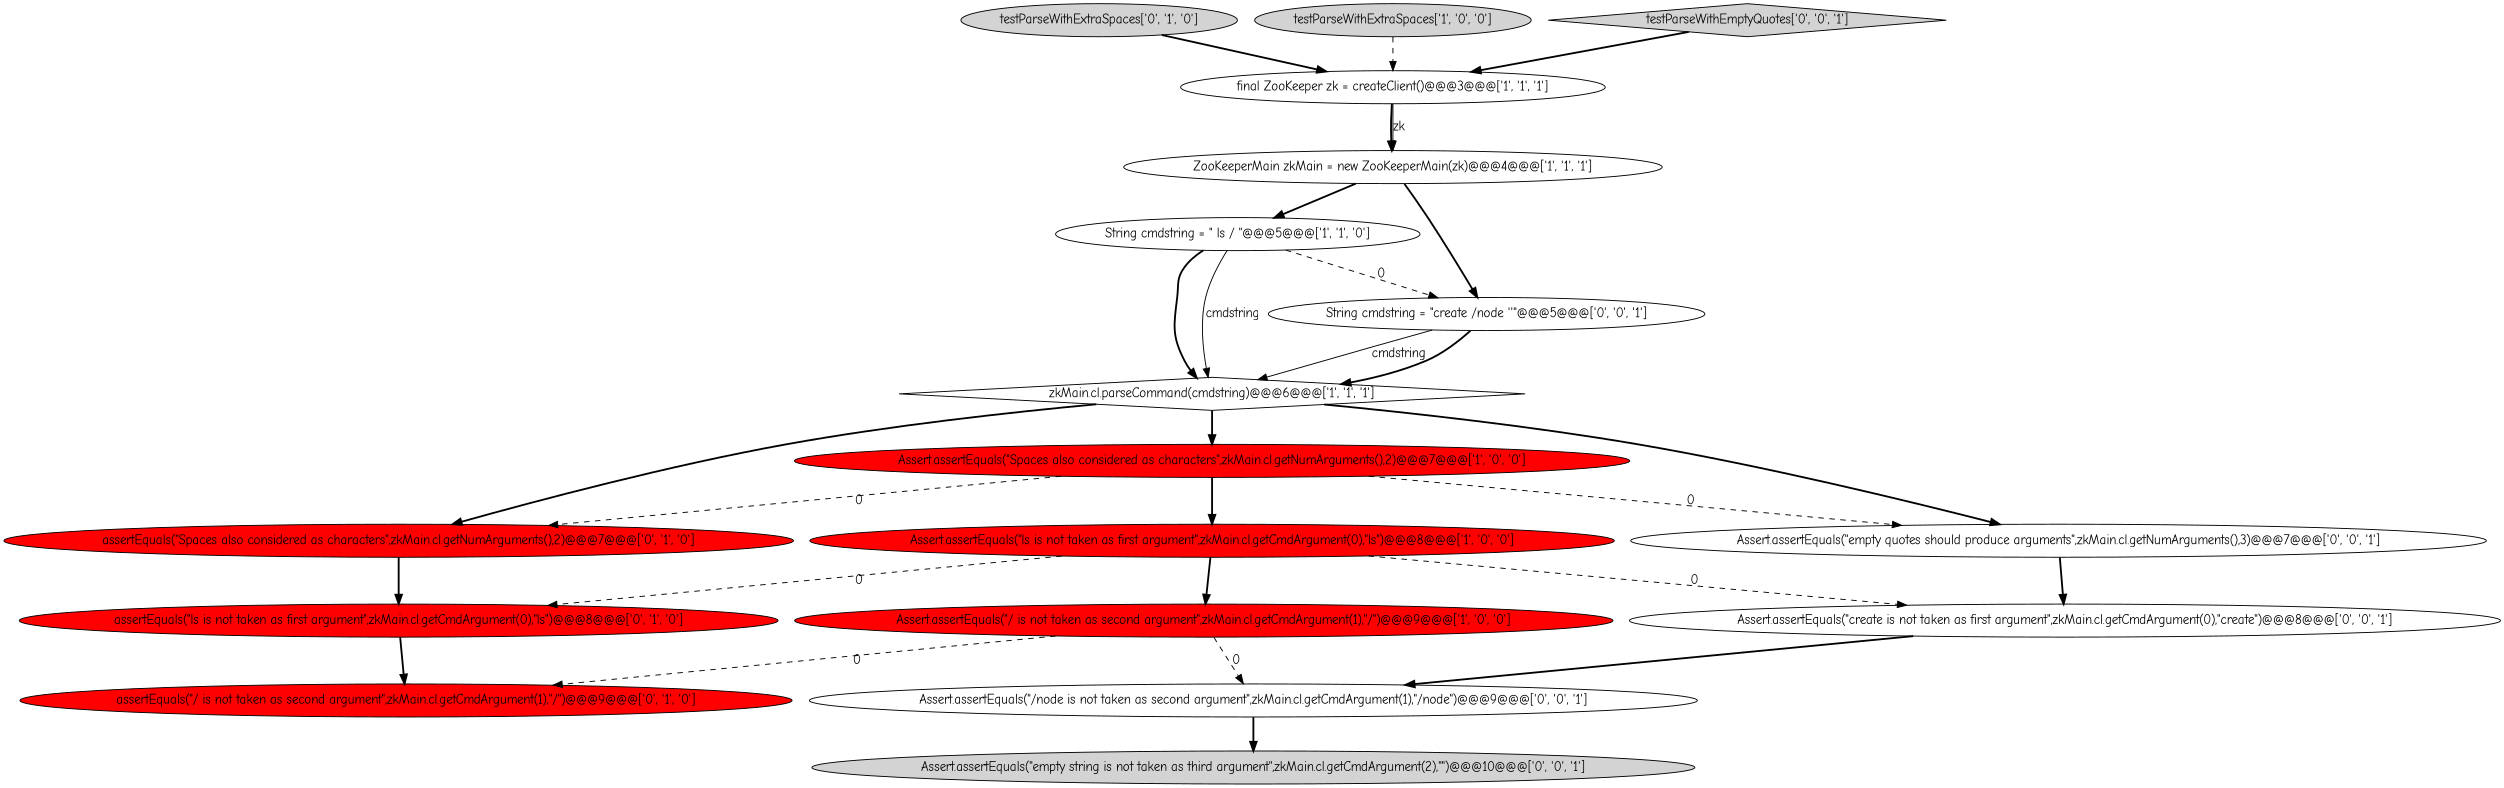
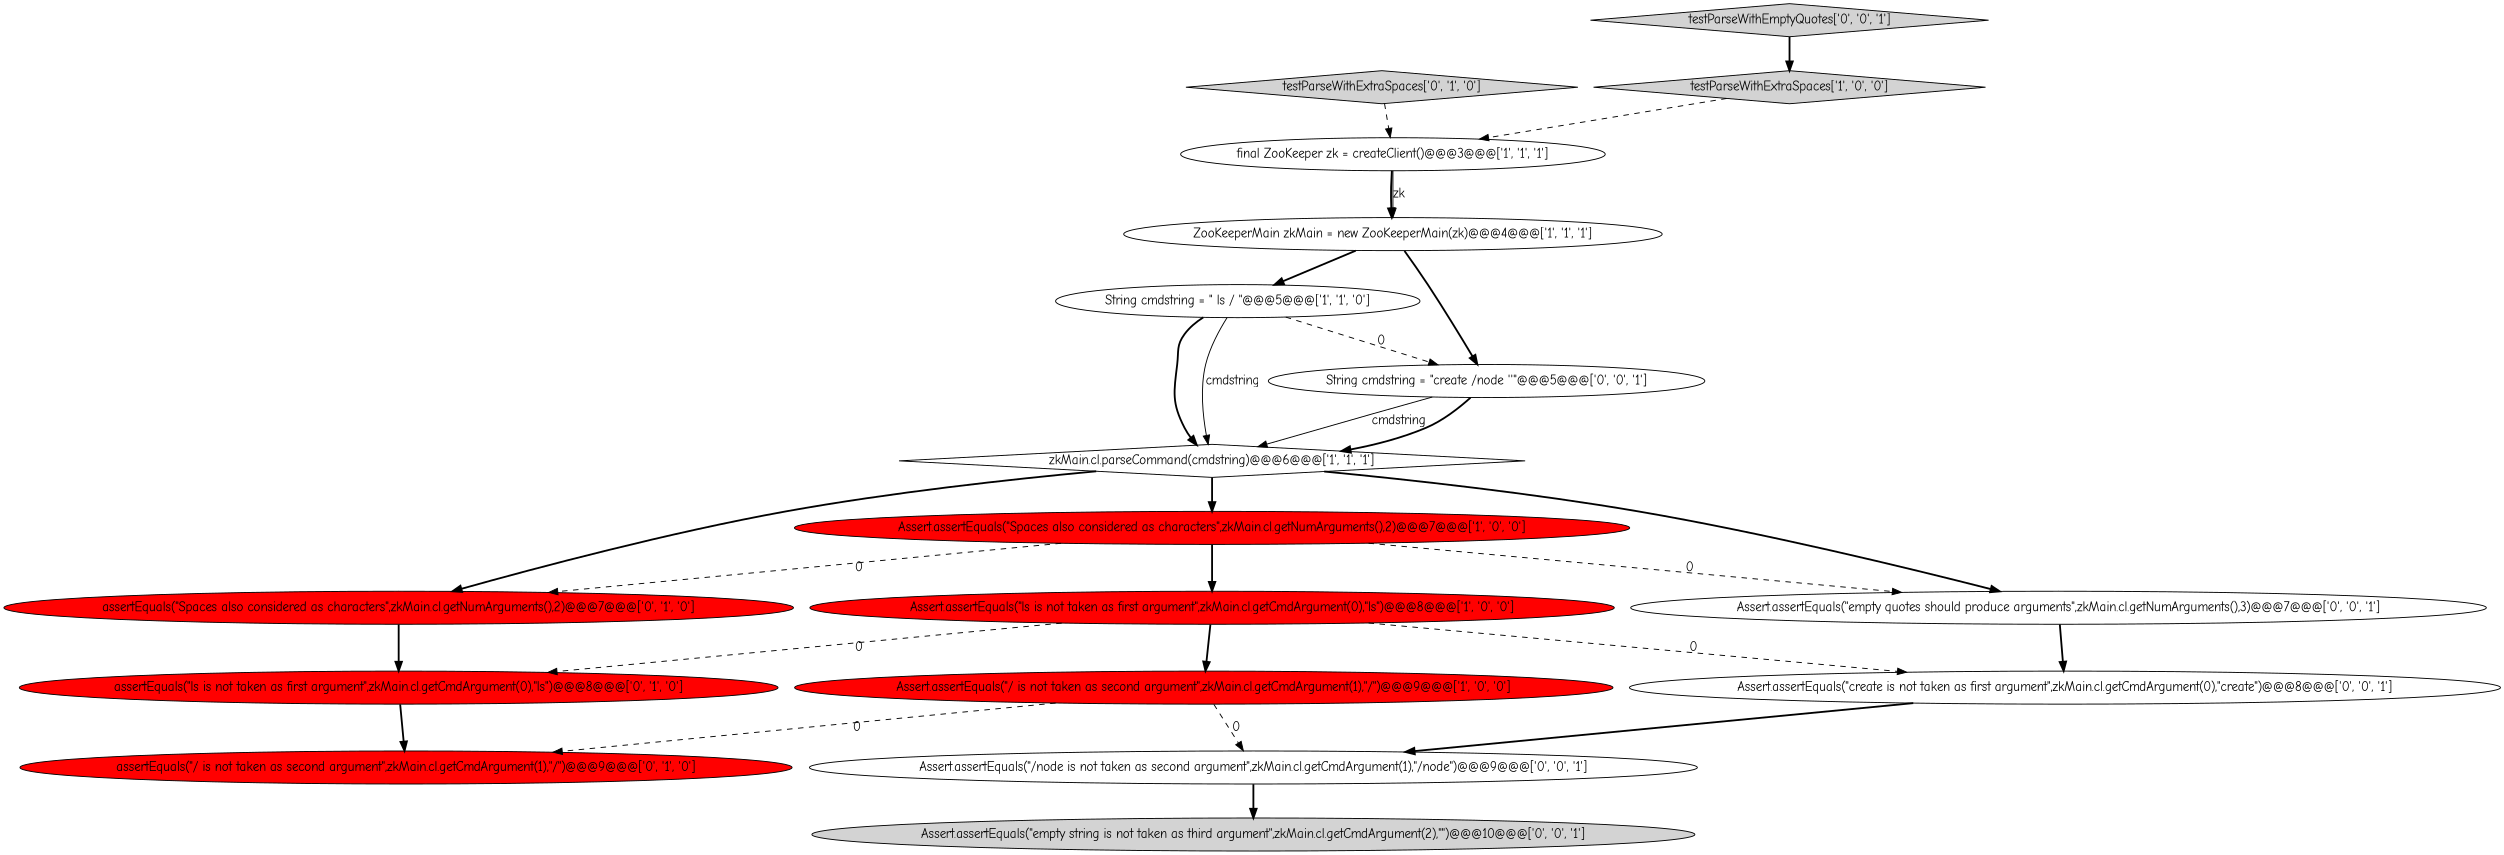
(1099, 20) -> (1382, 87)
(1393, 20) -> (1790, 87)
(1585, 51) -> (1790, 49)
(1239, 52) -> (1387, 116)
